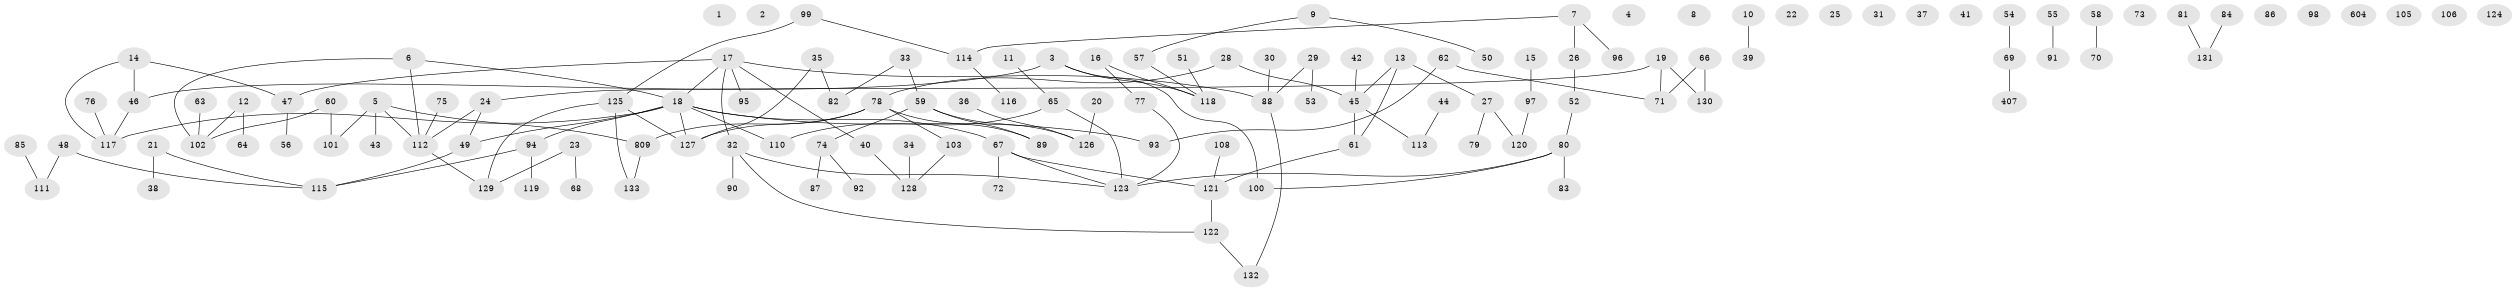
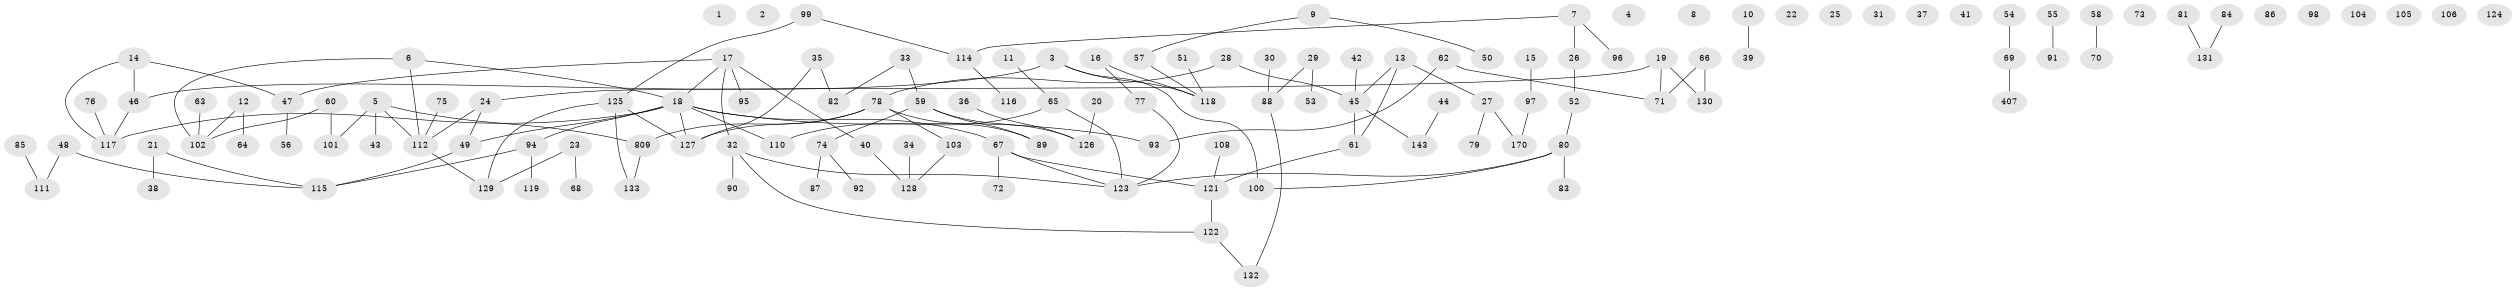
(2359, 15) -> (2359, 15)
(1037, 76) -> none
(1420, 146) -> (1420, 146)
(1519, 146) -> (1519, 146)
